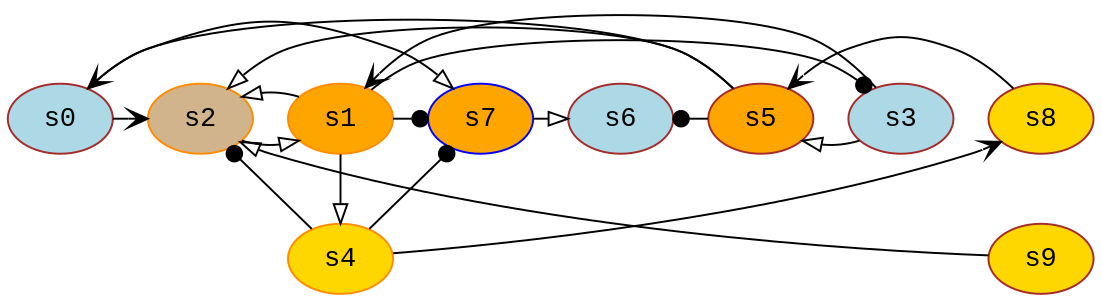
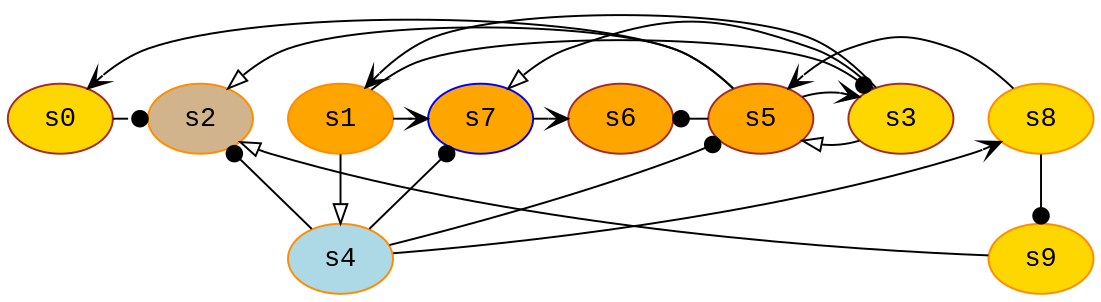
(260, 22) -> (701, 22)
(280, 93) -> none
none -> (821, 93)
(60, 119) -> (60, 119)
(120, 119) -> (120, 119)
(403, 119) -> (403, 119)
(541, 119) -> (541, 119)
(621, 119) -> (621, 119)
(901, 119) -> (901, 119)
(1041, 119) -> (1041, 119)
(261, 144) -> none
none -> (1041, 181)
none -> (549, 201)
(341, 259) -> (341, 259)
(1041, 259) -> (1041, 259)
